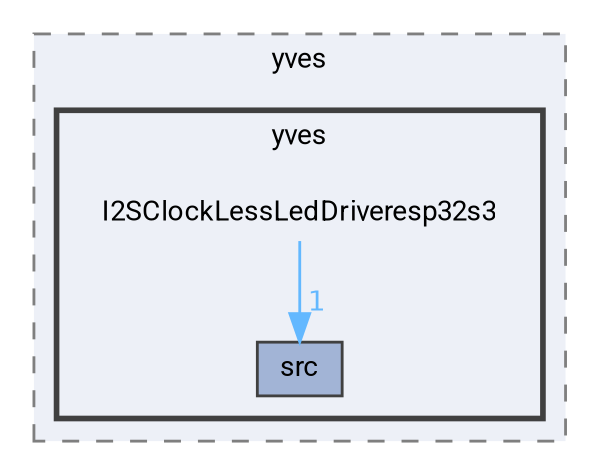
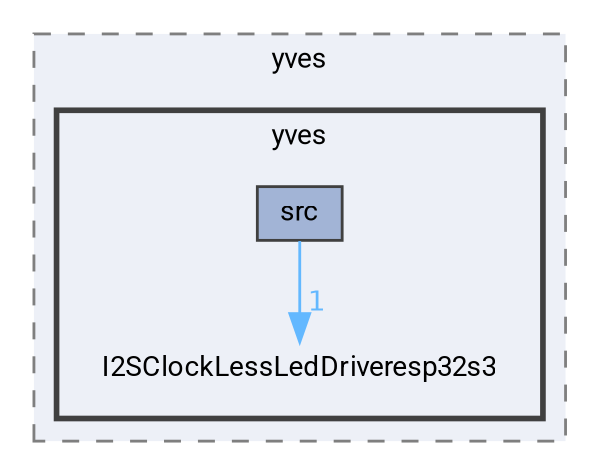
(300, 277) -> (300, 277)
